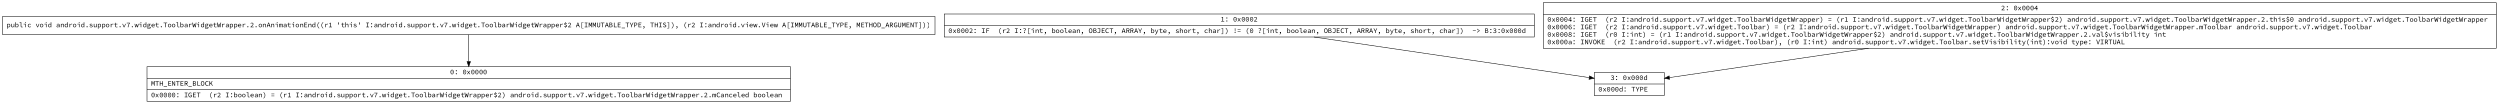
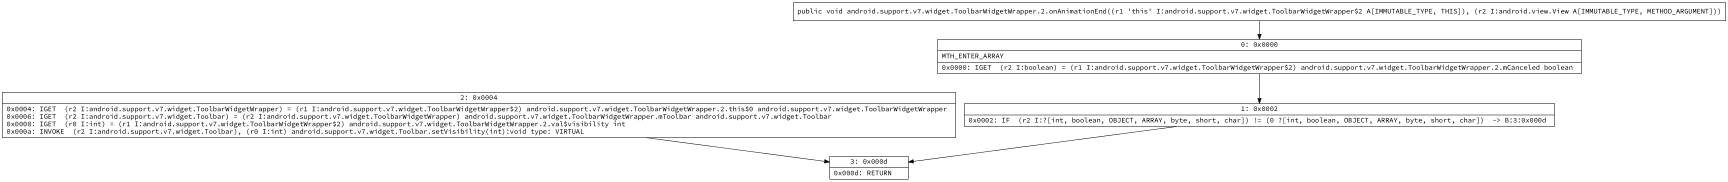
(182, 84) -> (973, 56)
none -> (1260, 86)
(1629, 90) -> (869, 173)
